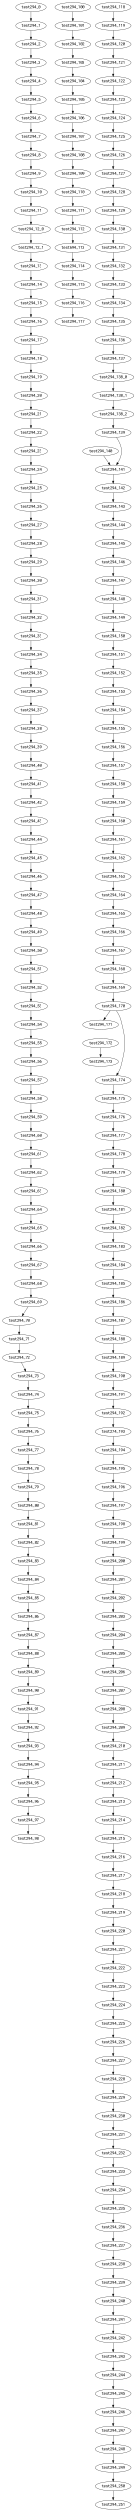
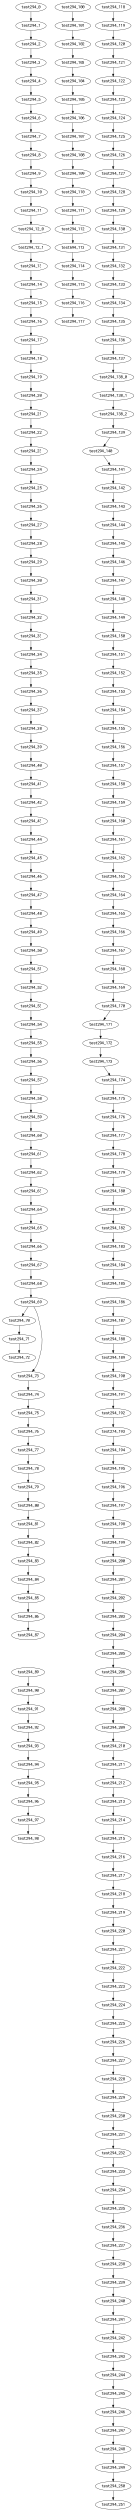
(122, 450) -> (108, 441)
none -> (101, 1033)
(125, 1042) -> (106, 1070)
(113, 1292) -> none
(23, 1366) -> (42, 1338)
(28, 1654) -> none
